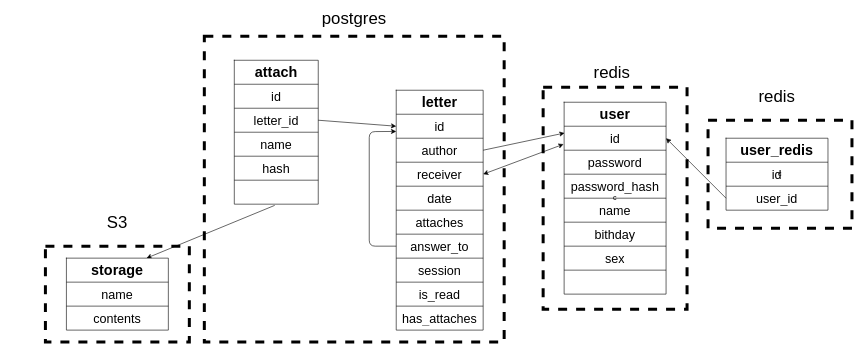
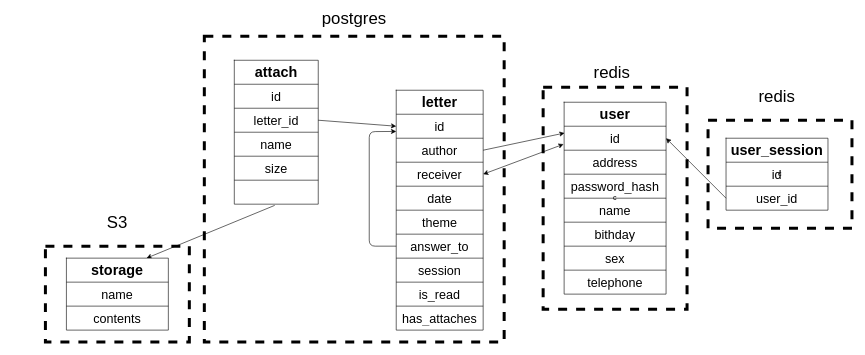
(777, 150) -> (777, 150)
(615, 162) -> (615, 162)
(276, 168) -> (276, 168)
(440, 222) -> (440, 222)
none -> (615, 282)
